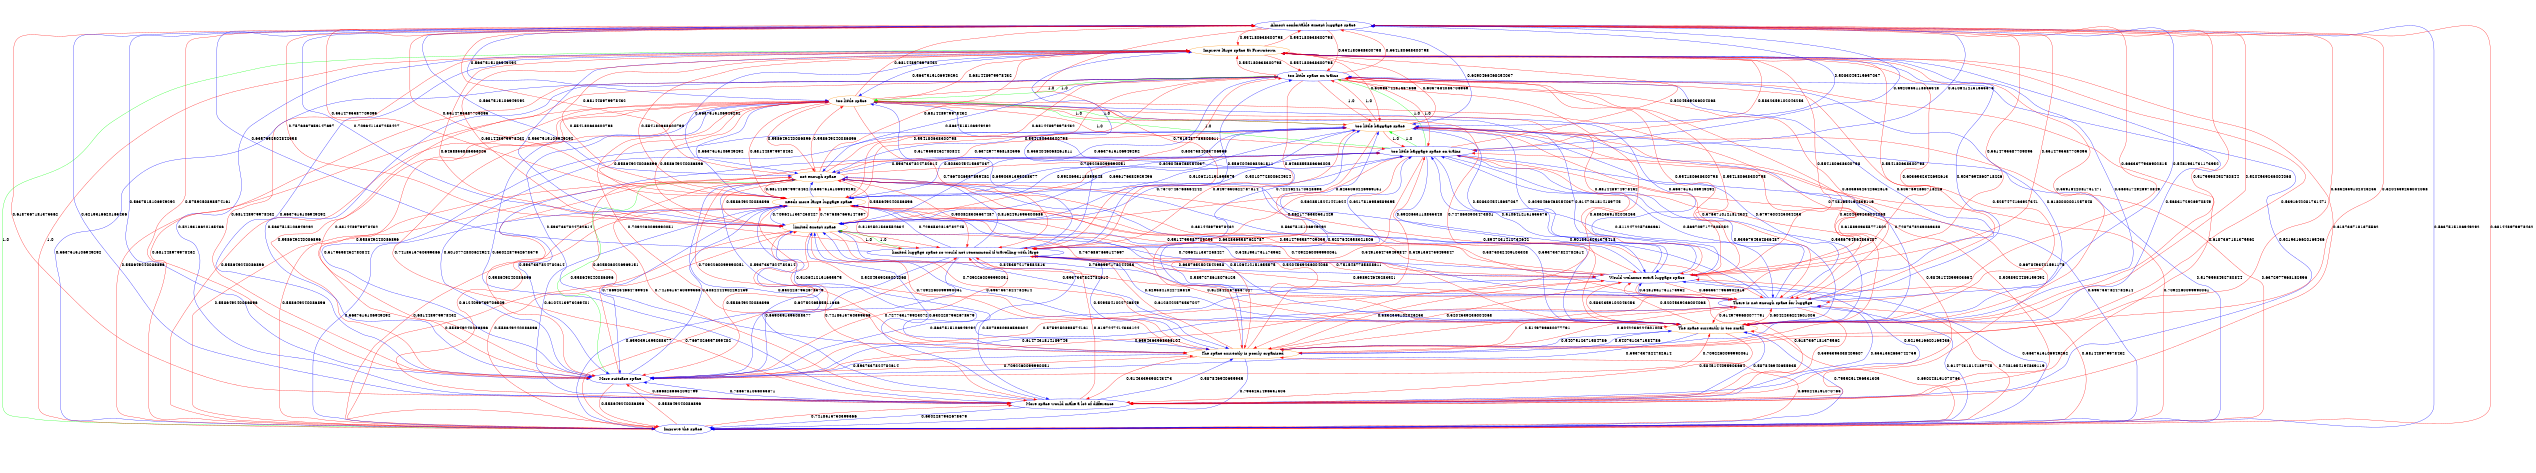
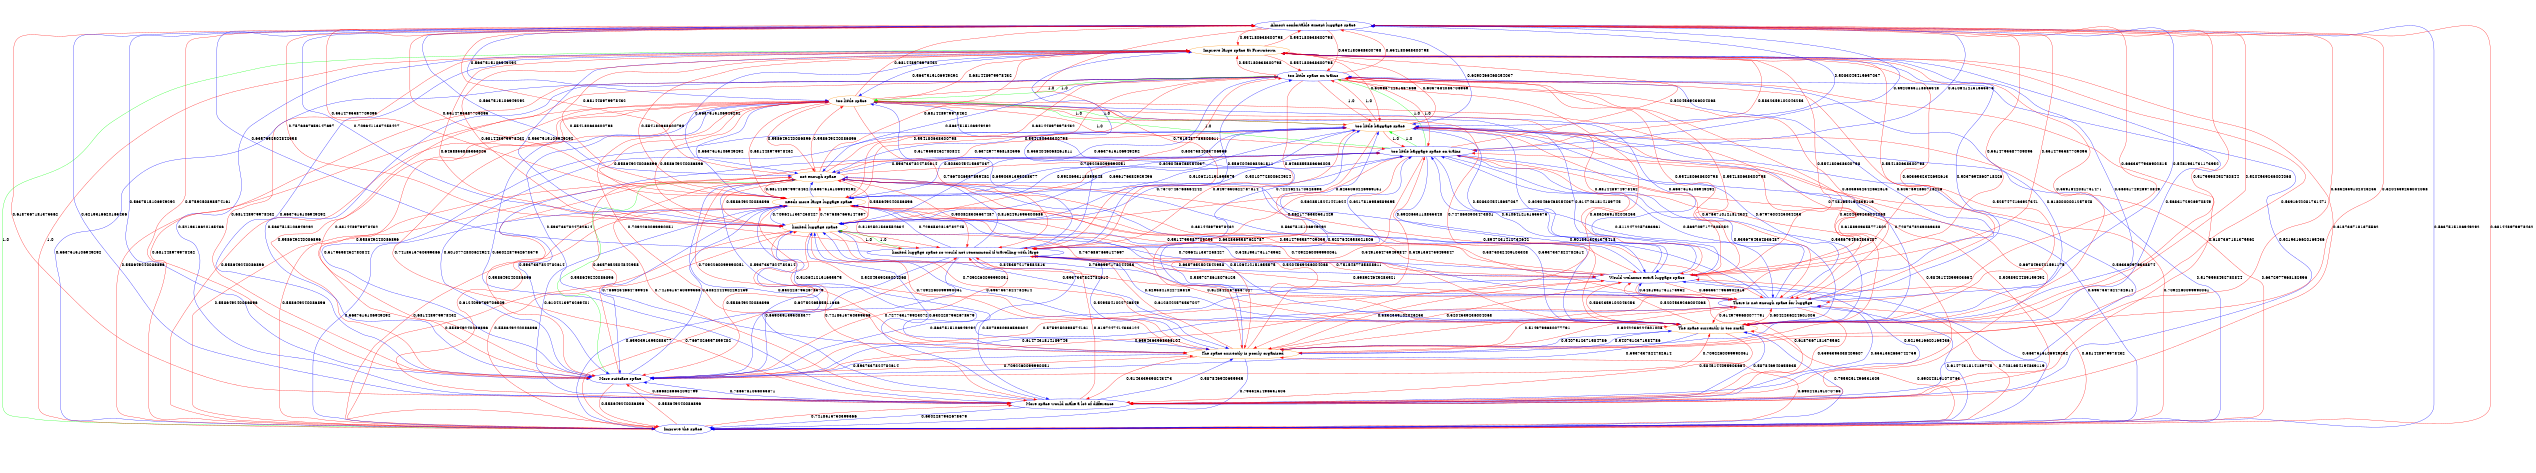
(815, 227) -> (815, 227)
(616, 265) -> (616, 265)
none -> (2011, 360)
